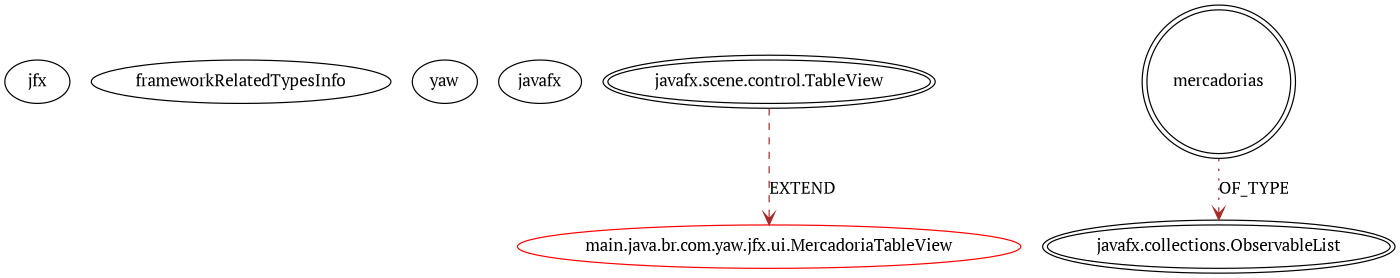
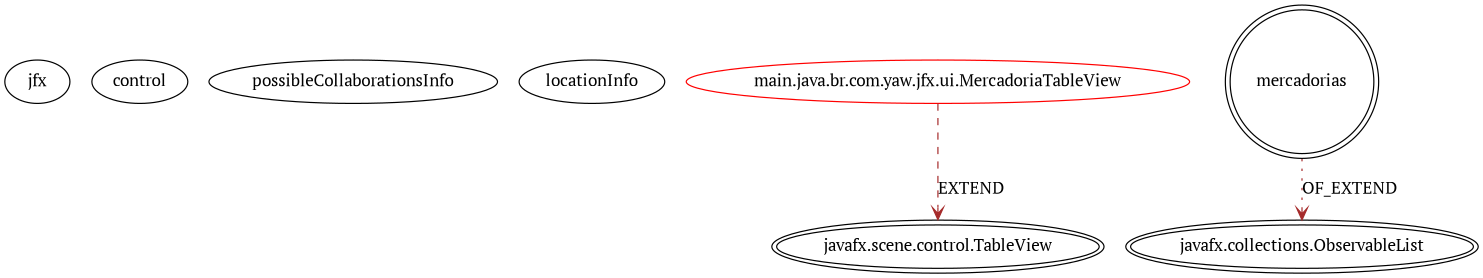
(241, 82) -> (140, 82)
(445, 82) -> (353, 82)
(540, 82) -> (592, 82)
(769, 160) -> (938, 156)
(1254, 189) -> (1350, 189)
